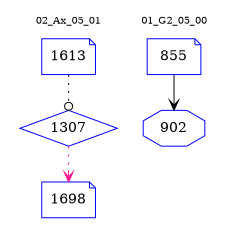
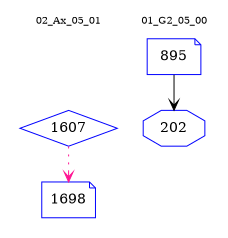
(69, 57) -> none
(174, 57) -> (174, 57)
(69, 128) -> (69, 128)
(174, 128) -> (174, 128)
